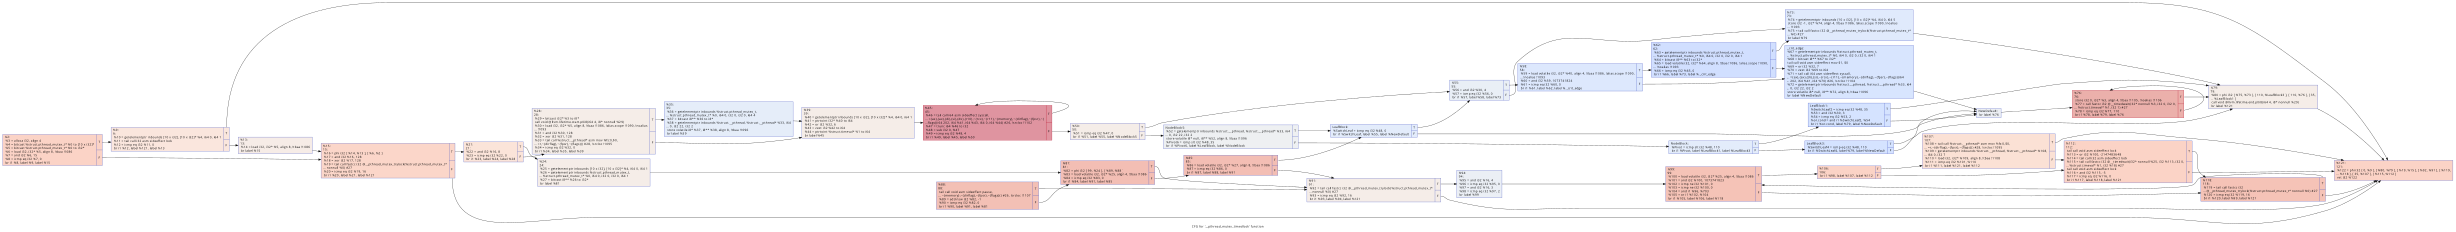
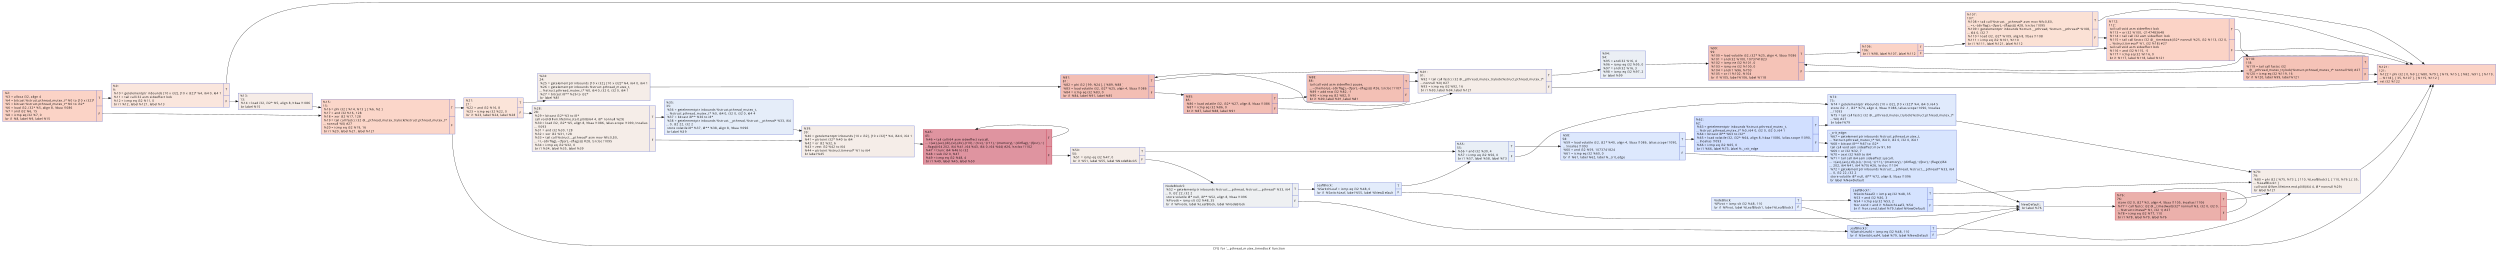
(1482, 144) -> (1570, 230)
(1320, 153) -> (1291, 98)
